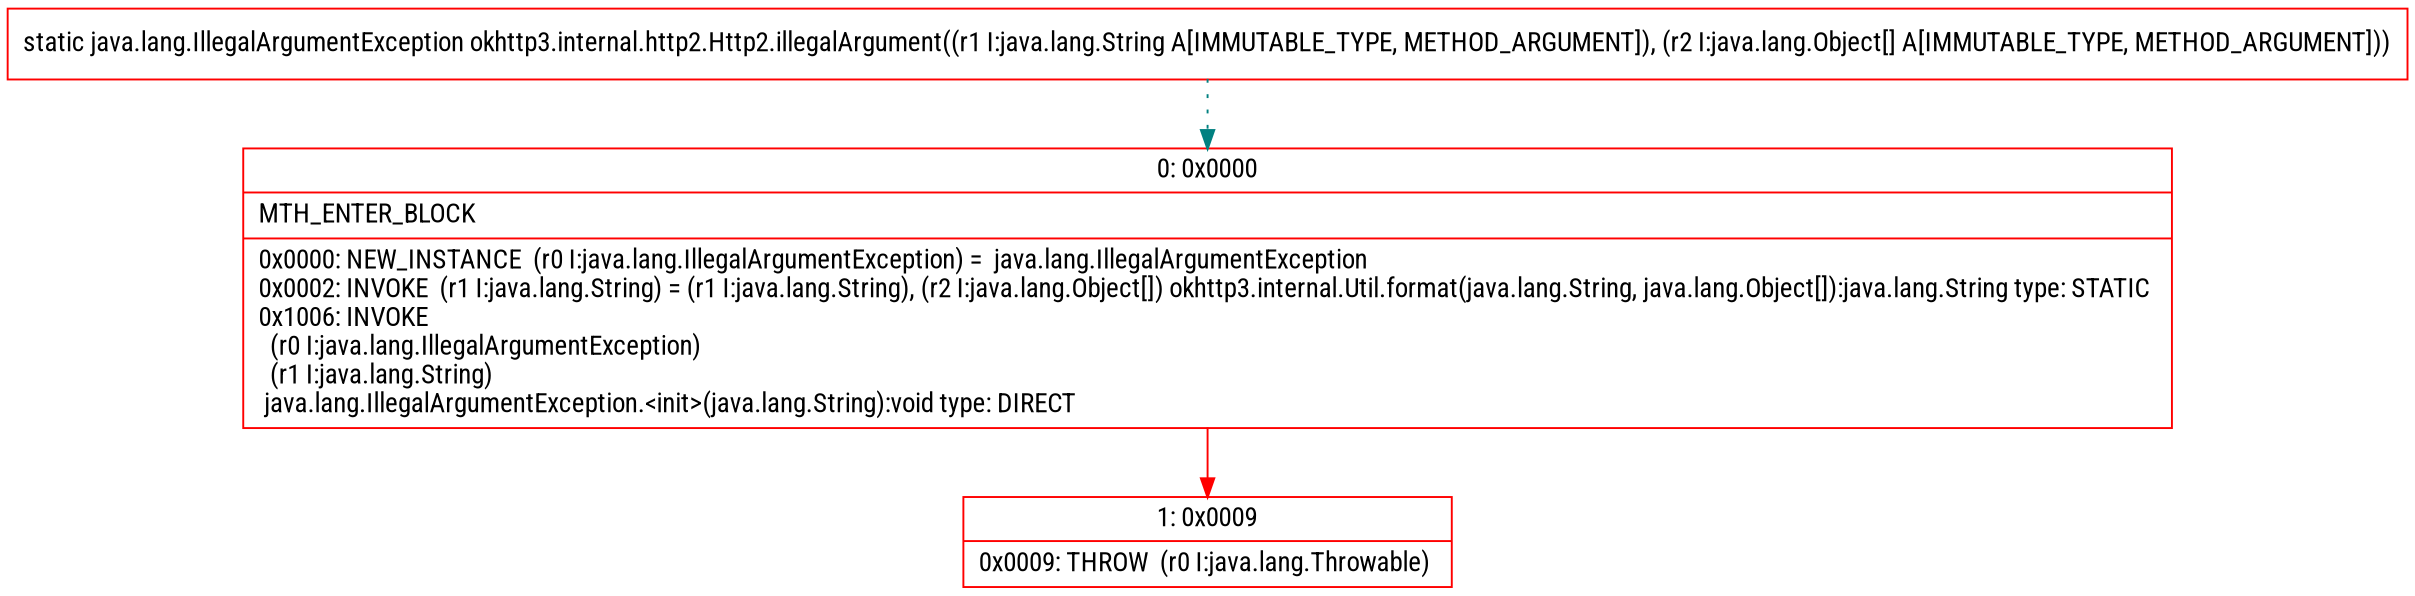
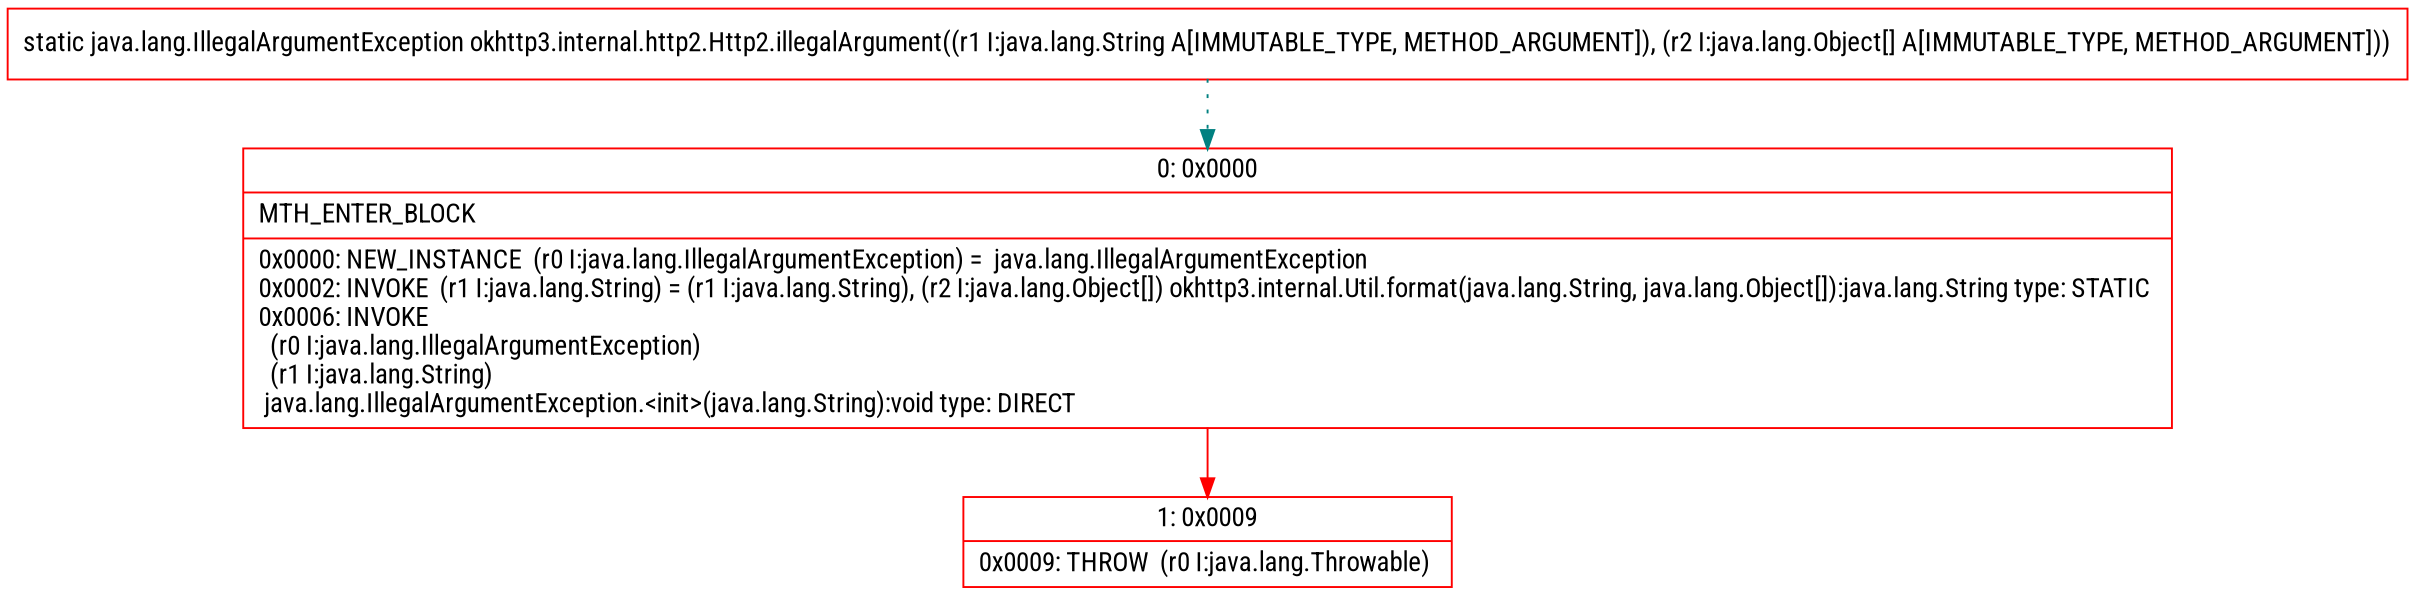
(350, 318) -> (350, 318)
